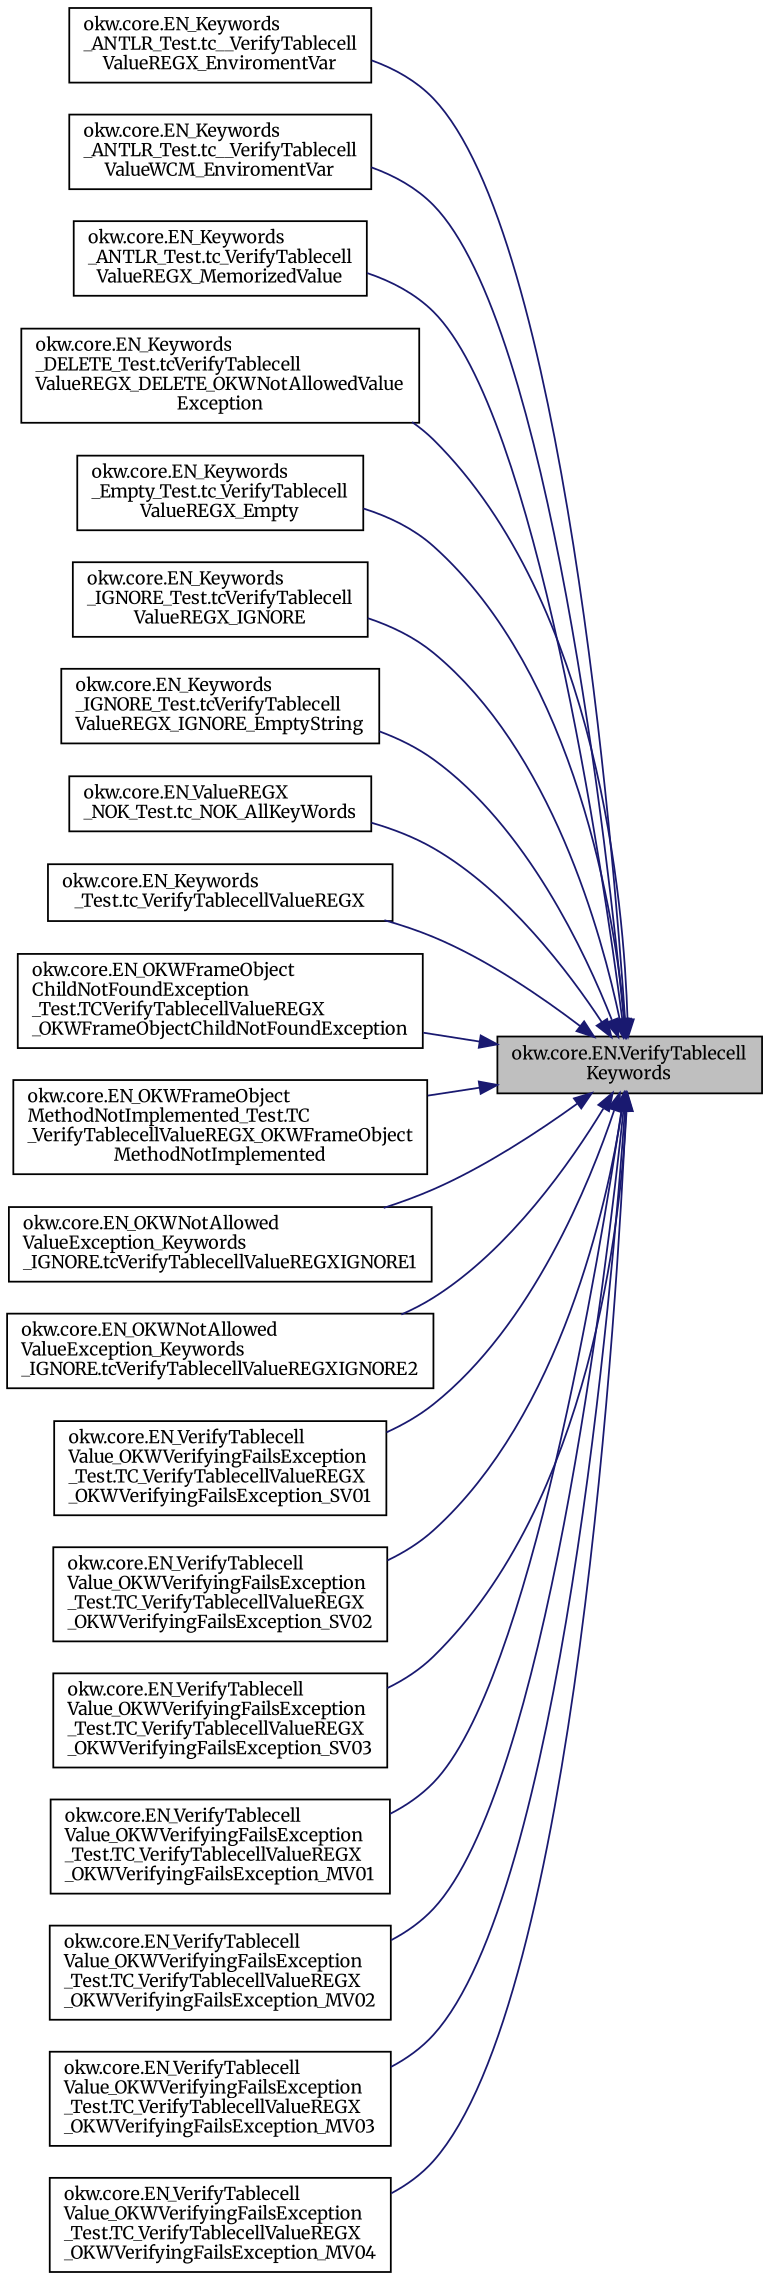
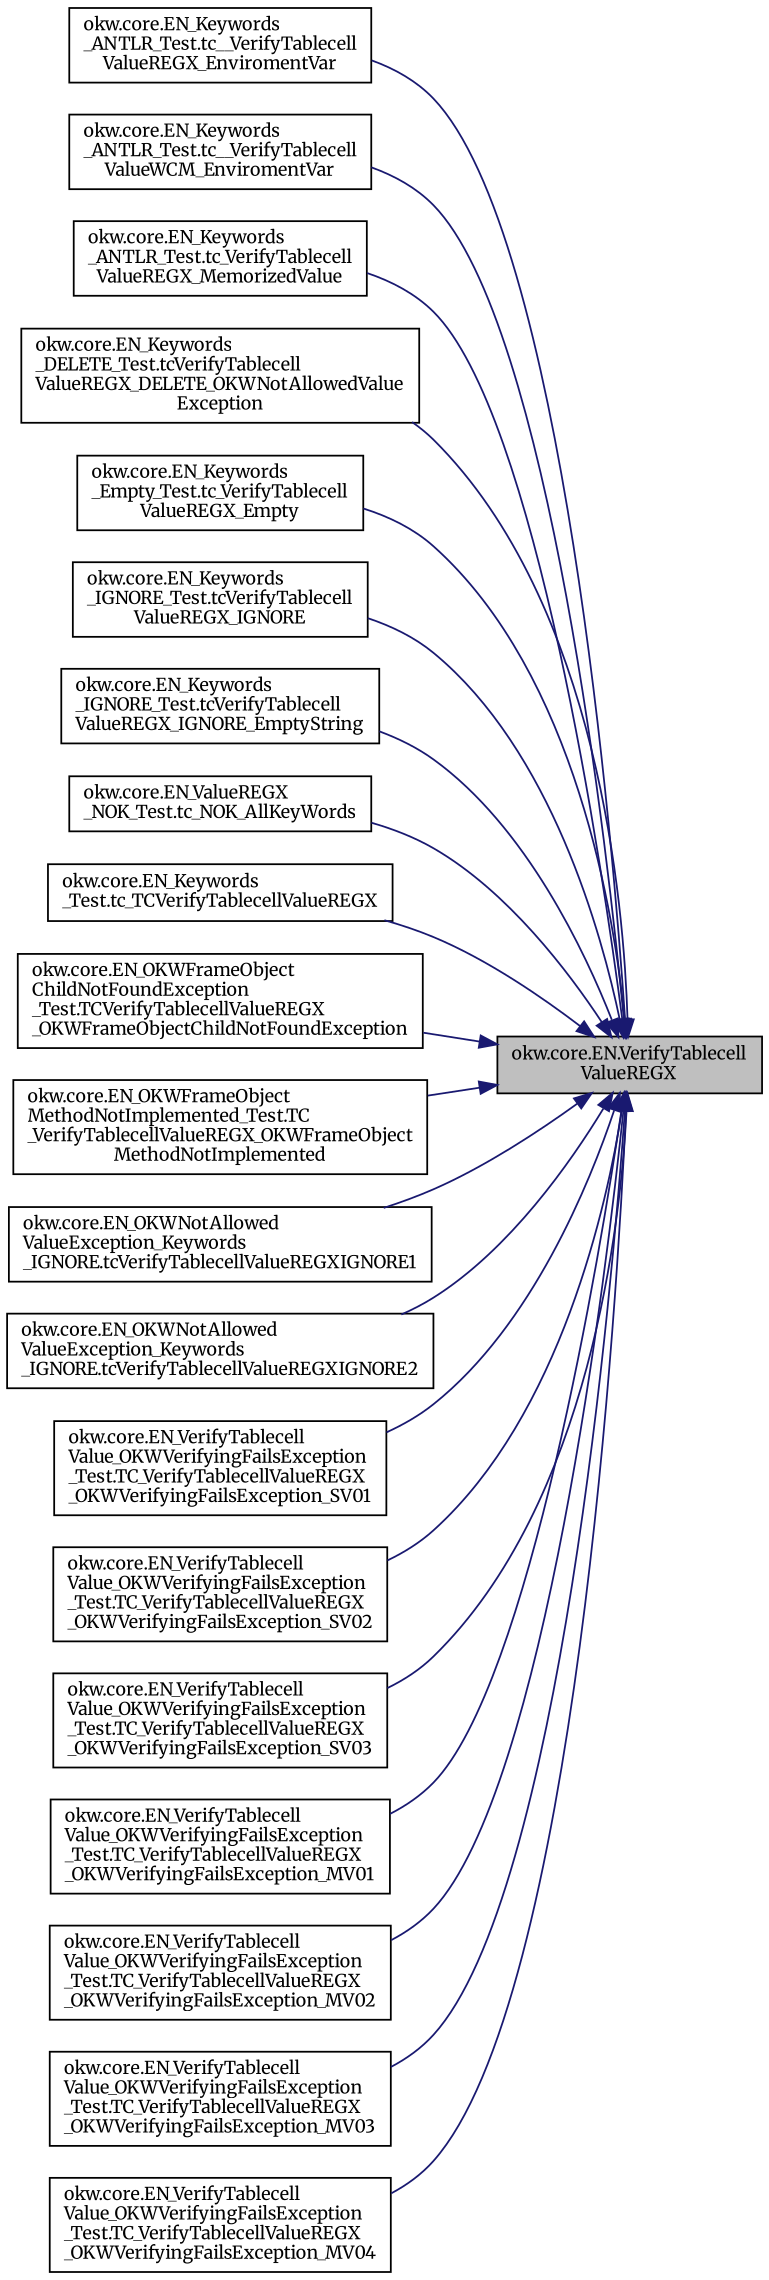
(220, 893) -> (220, 893)
(630, 1065) -> (630, 1065)
